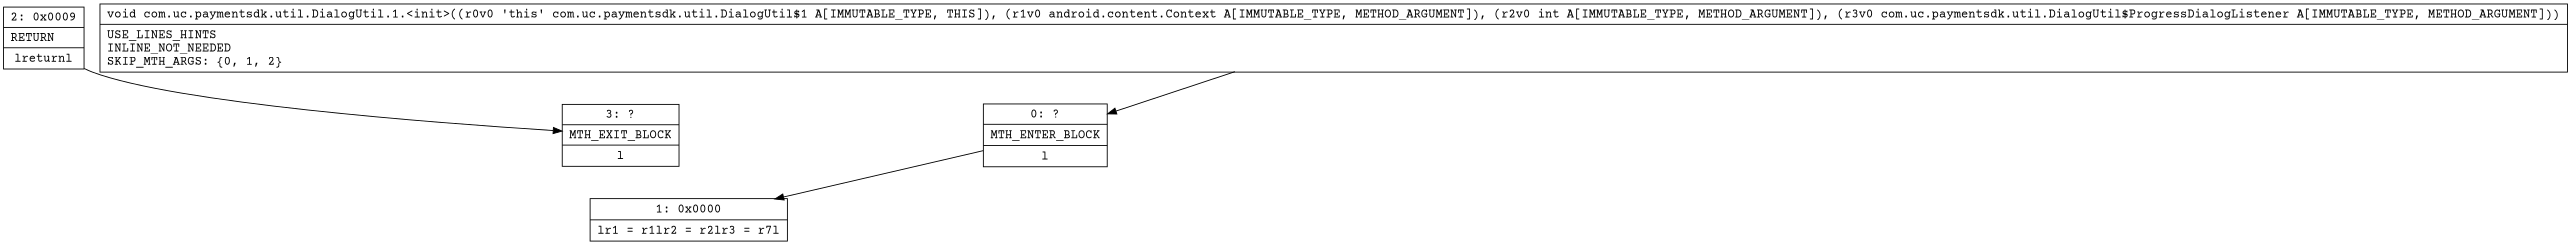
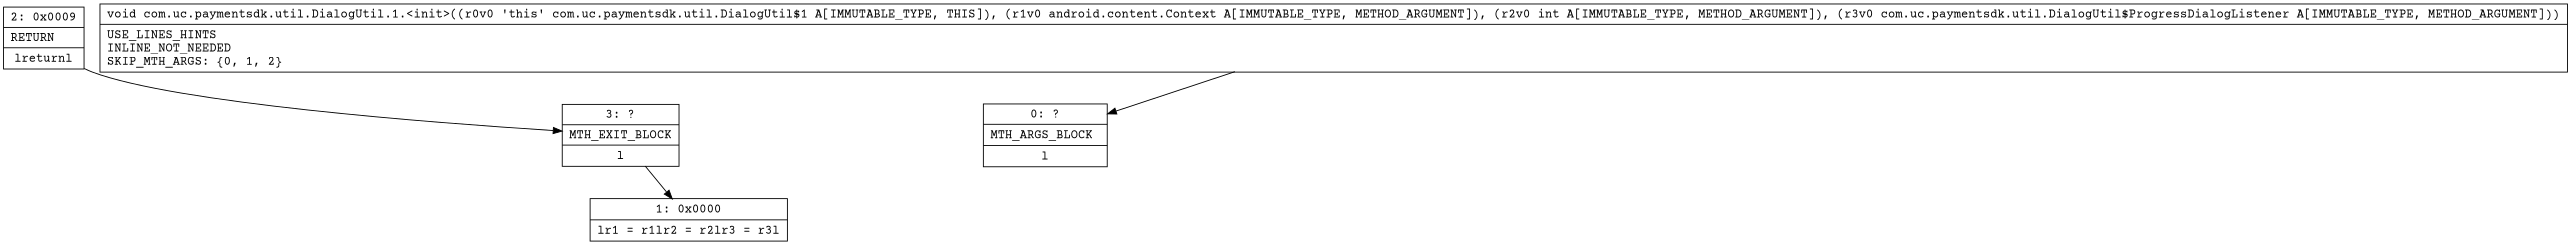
(1045, 134) -> (1042, 134)
(883, 174) -> (656, 179)
(689, 230) -> (689, 230)
